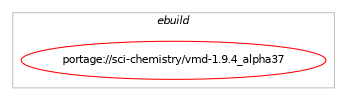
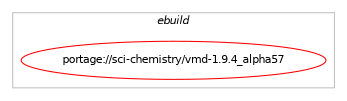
(174, 60) -> (174, 60)
